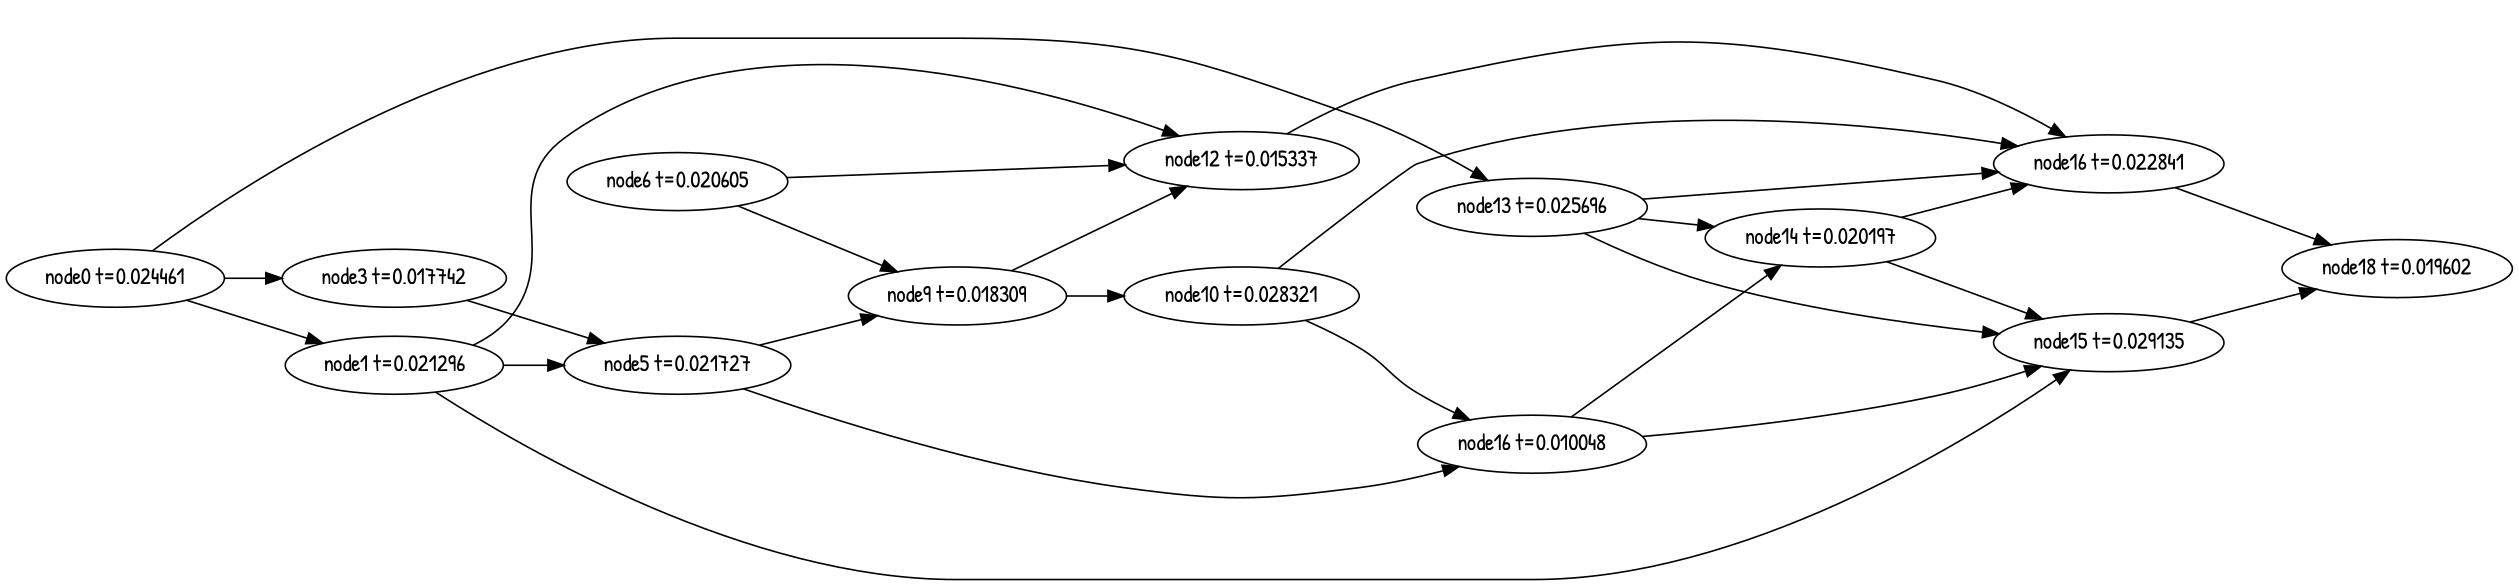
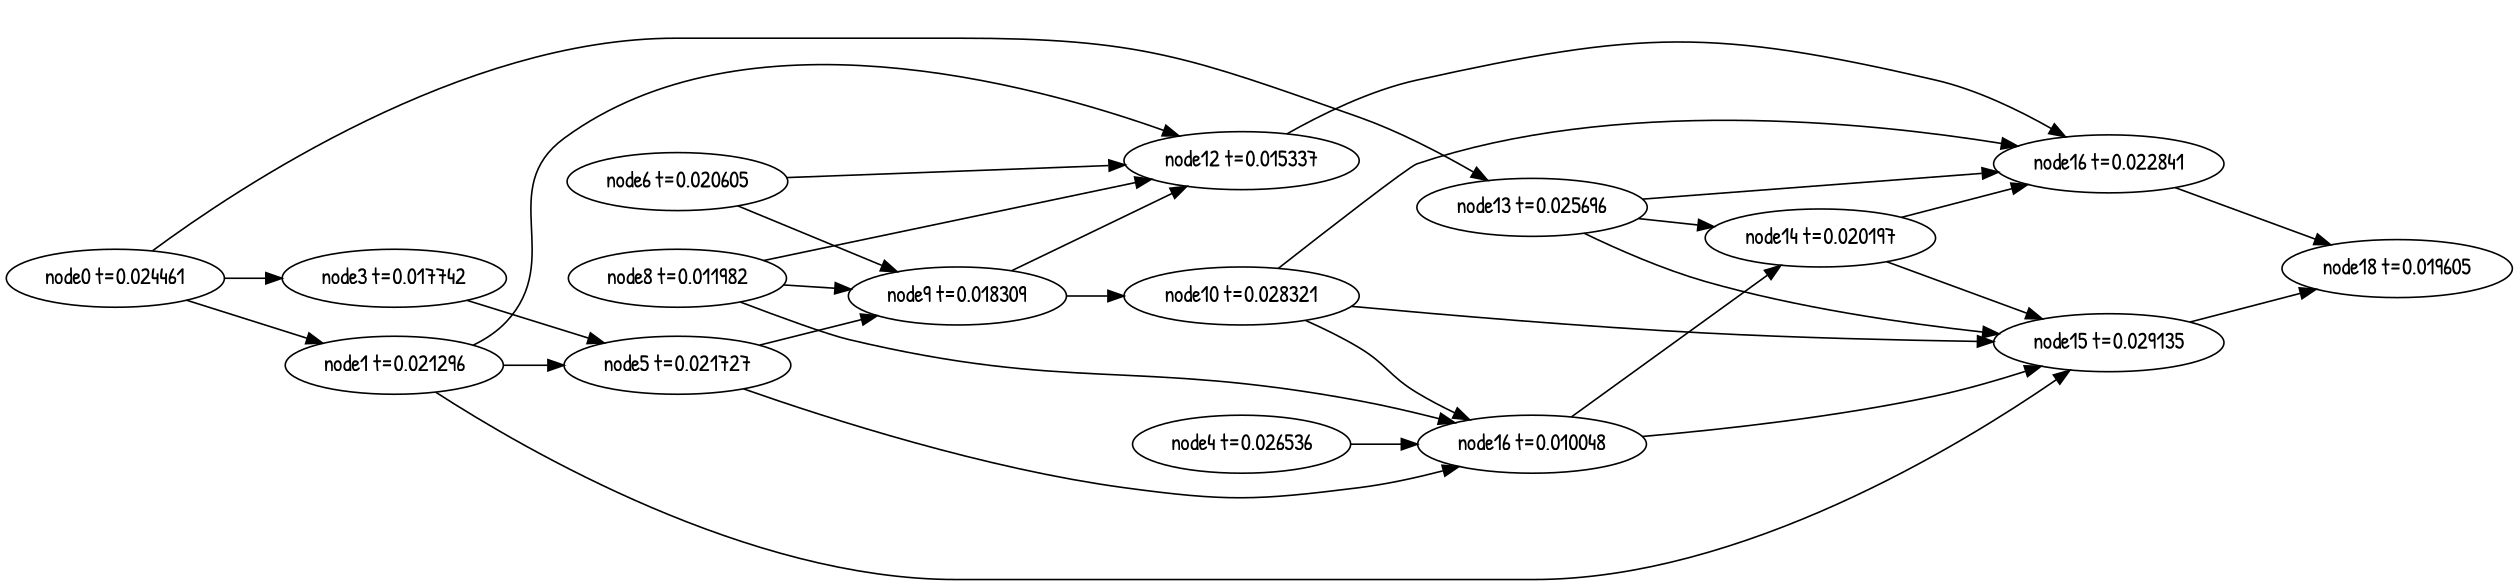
(2397, 269) -> (2397, 269)
none -> (677, 278)
none -> (1664, 331)
none -> (1242, 444)
